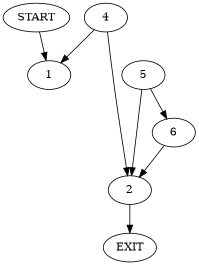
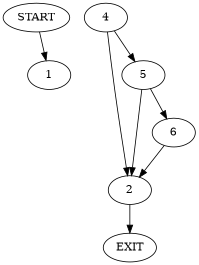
(80, 43) -> (122, 43)
